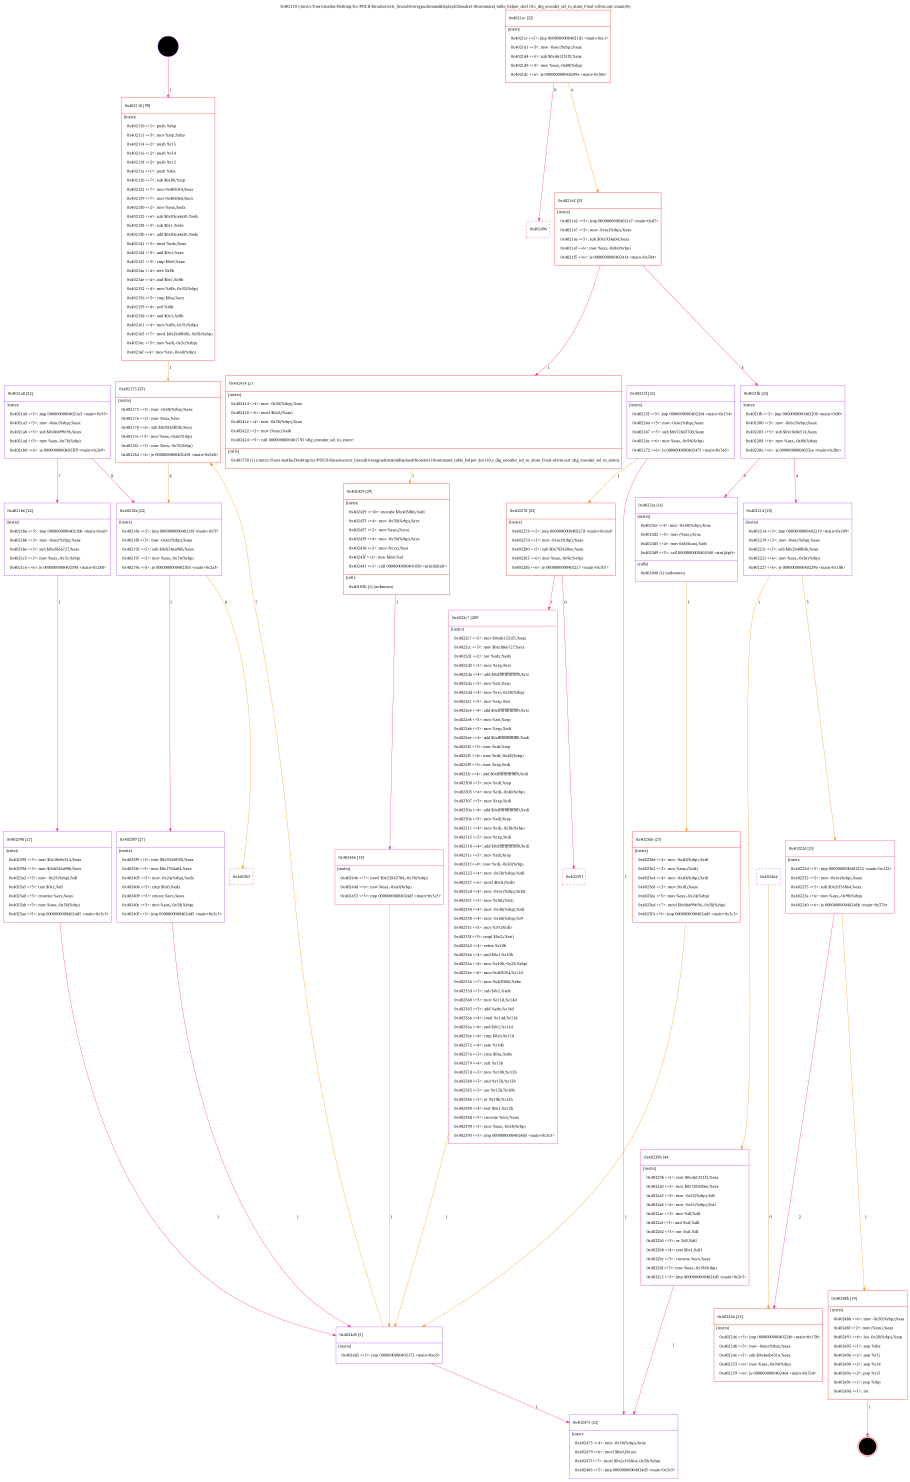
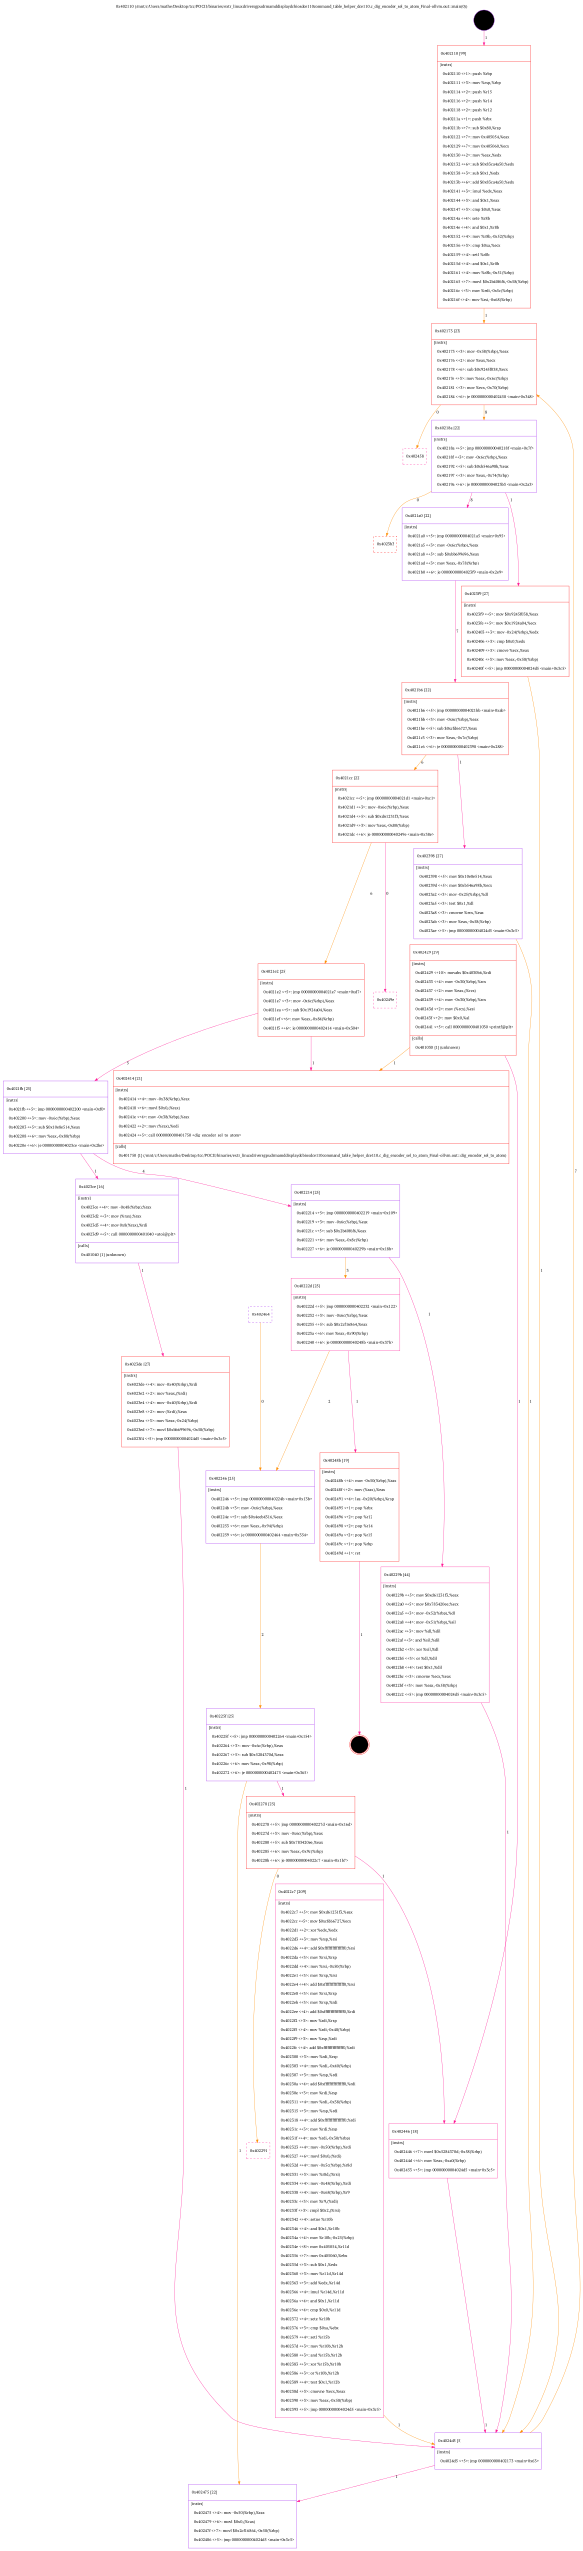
none -> (415, 456)
(411, 475) -> (396, 1058)
(744, 476) -> (95, 1171)
(612, 477) -> (280, 1787)
(112, 480) -> (470, 499)
(57, 539) -> (455, 719)
(552, 591) -> (428, 1977)
(686, 705) -> (150, 1308)
(568, 721) -> (255, 2003)
none -> (421, 761)
(749, 859) -> (438, 1406)
(170, 877) -> (515, 631)
(624, 932) -> (238, 2131)
(853, 1100) -> (352, 1400)
(804, 1110) -> (304, 1409)
(389, 1114) -> (466, 2304)
(217, 1145) -> (539, 1558)
(616, 1162) -> (184, 2043)
(129, 1178) -> (528, 1685)
(768, 1345) -> (260, 1507)
(654, 1349) -> (506, 2065)
none -> (260, 1624)
